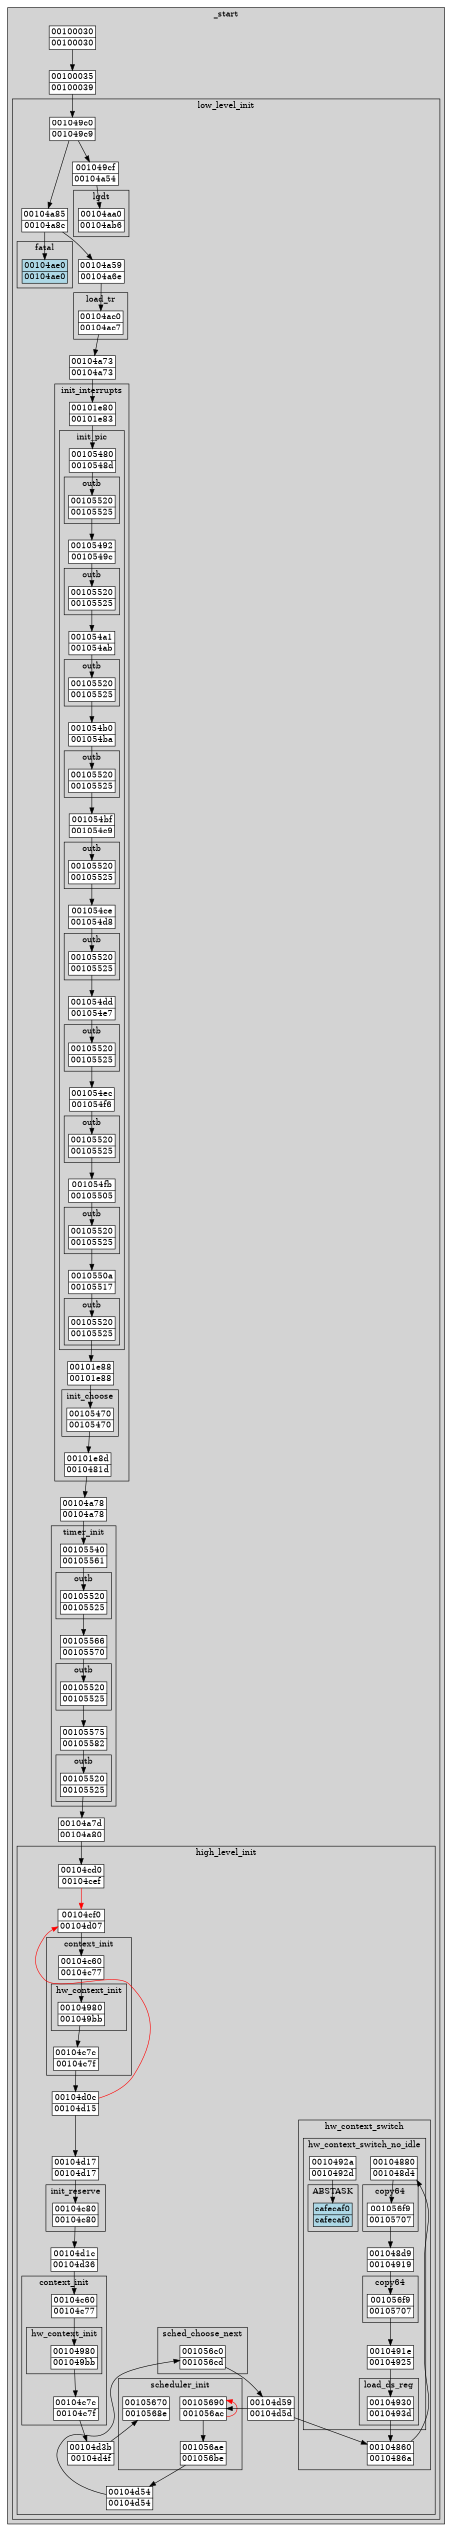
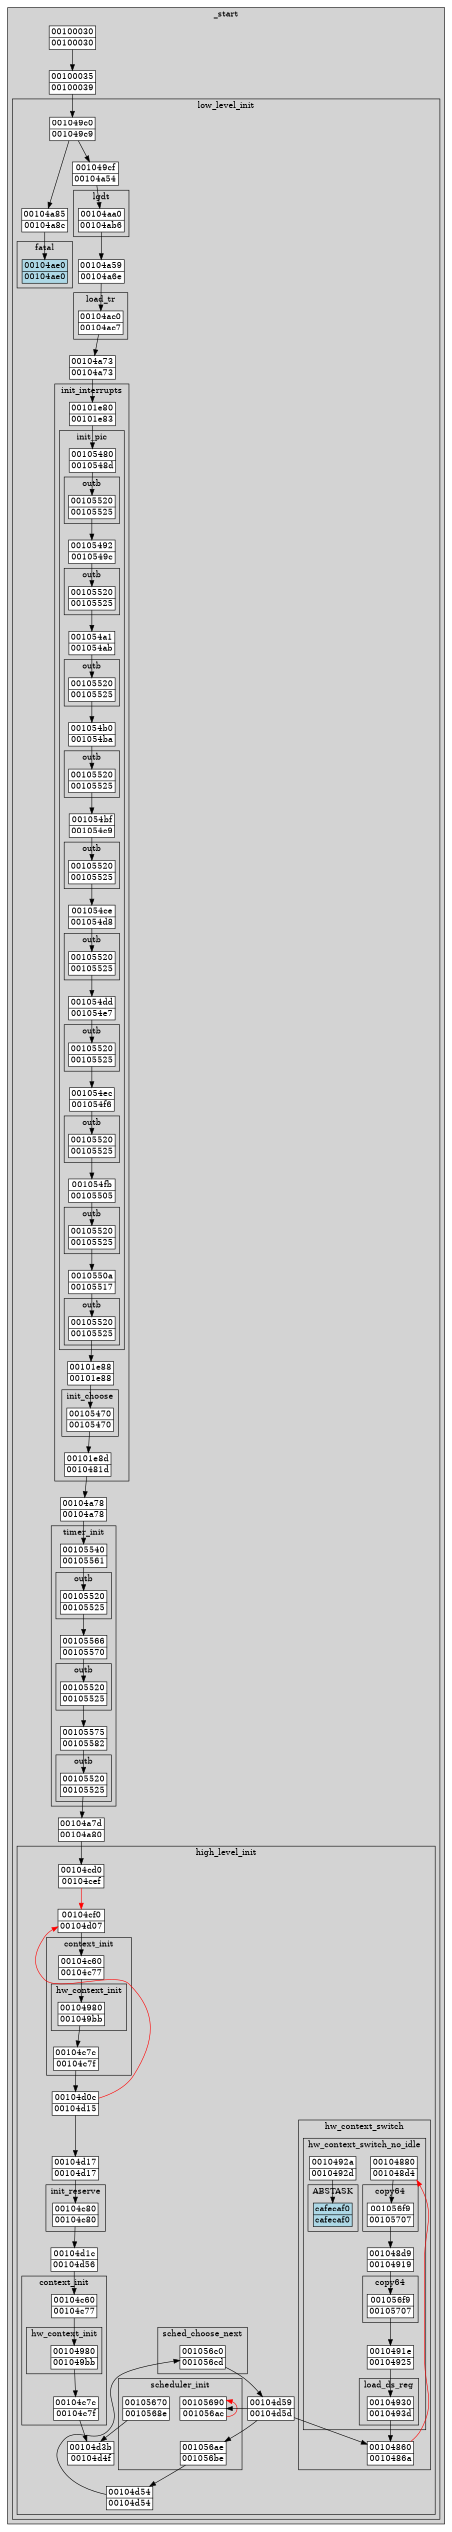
(76, 243) -> (101, 243)
(74, 2265) -> (74, 2265)
(425, 2315) -> (425, 2315)
(203, 2428) -> (246, 2429)
(122, 2433) -> (115, 2430)
